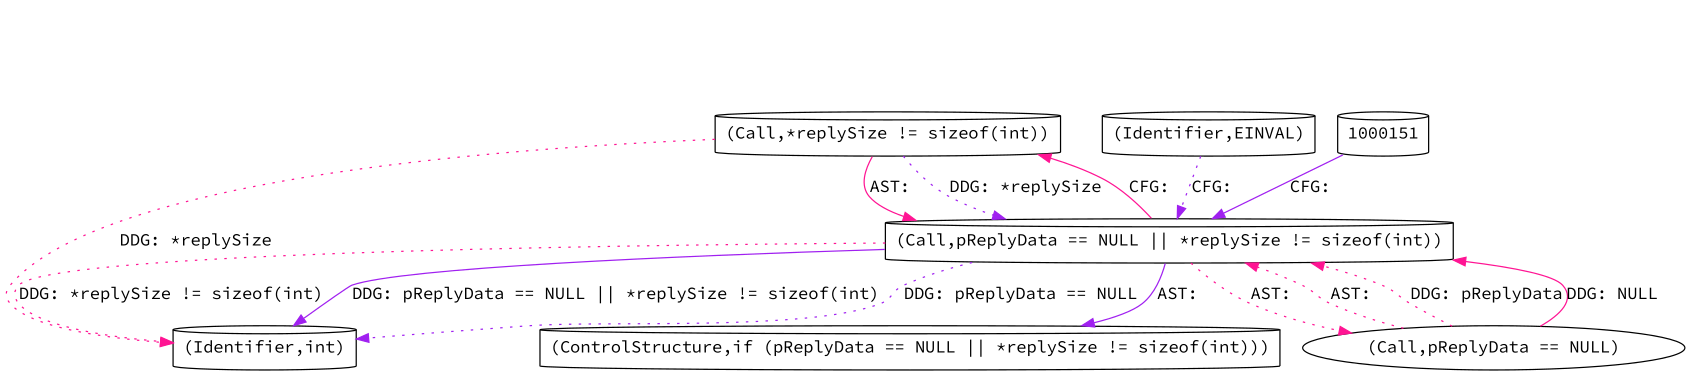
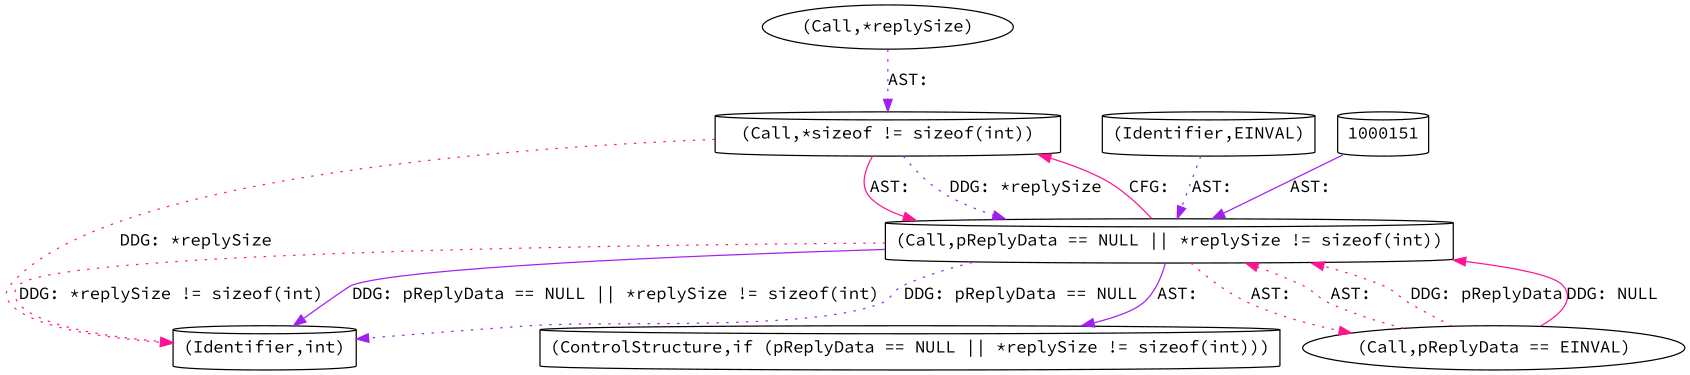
none -> (888, 27)
(888, 134) -> (888, 134)
(1217, 187) -> (1217, 187)
(1316, 187) -> (1316, 187)
(1494, 348) -> (1494, 348)
